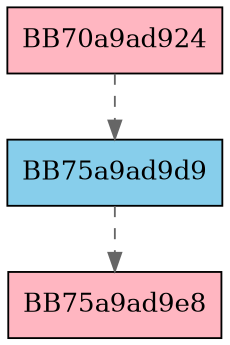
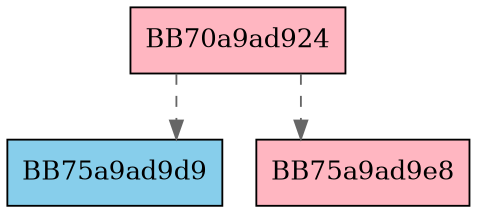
(115, 229) -> (301, 97)
